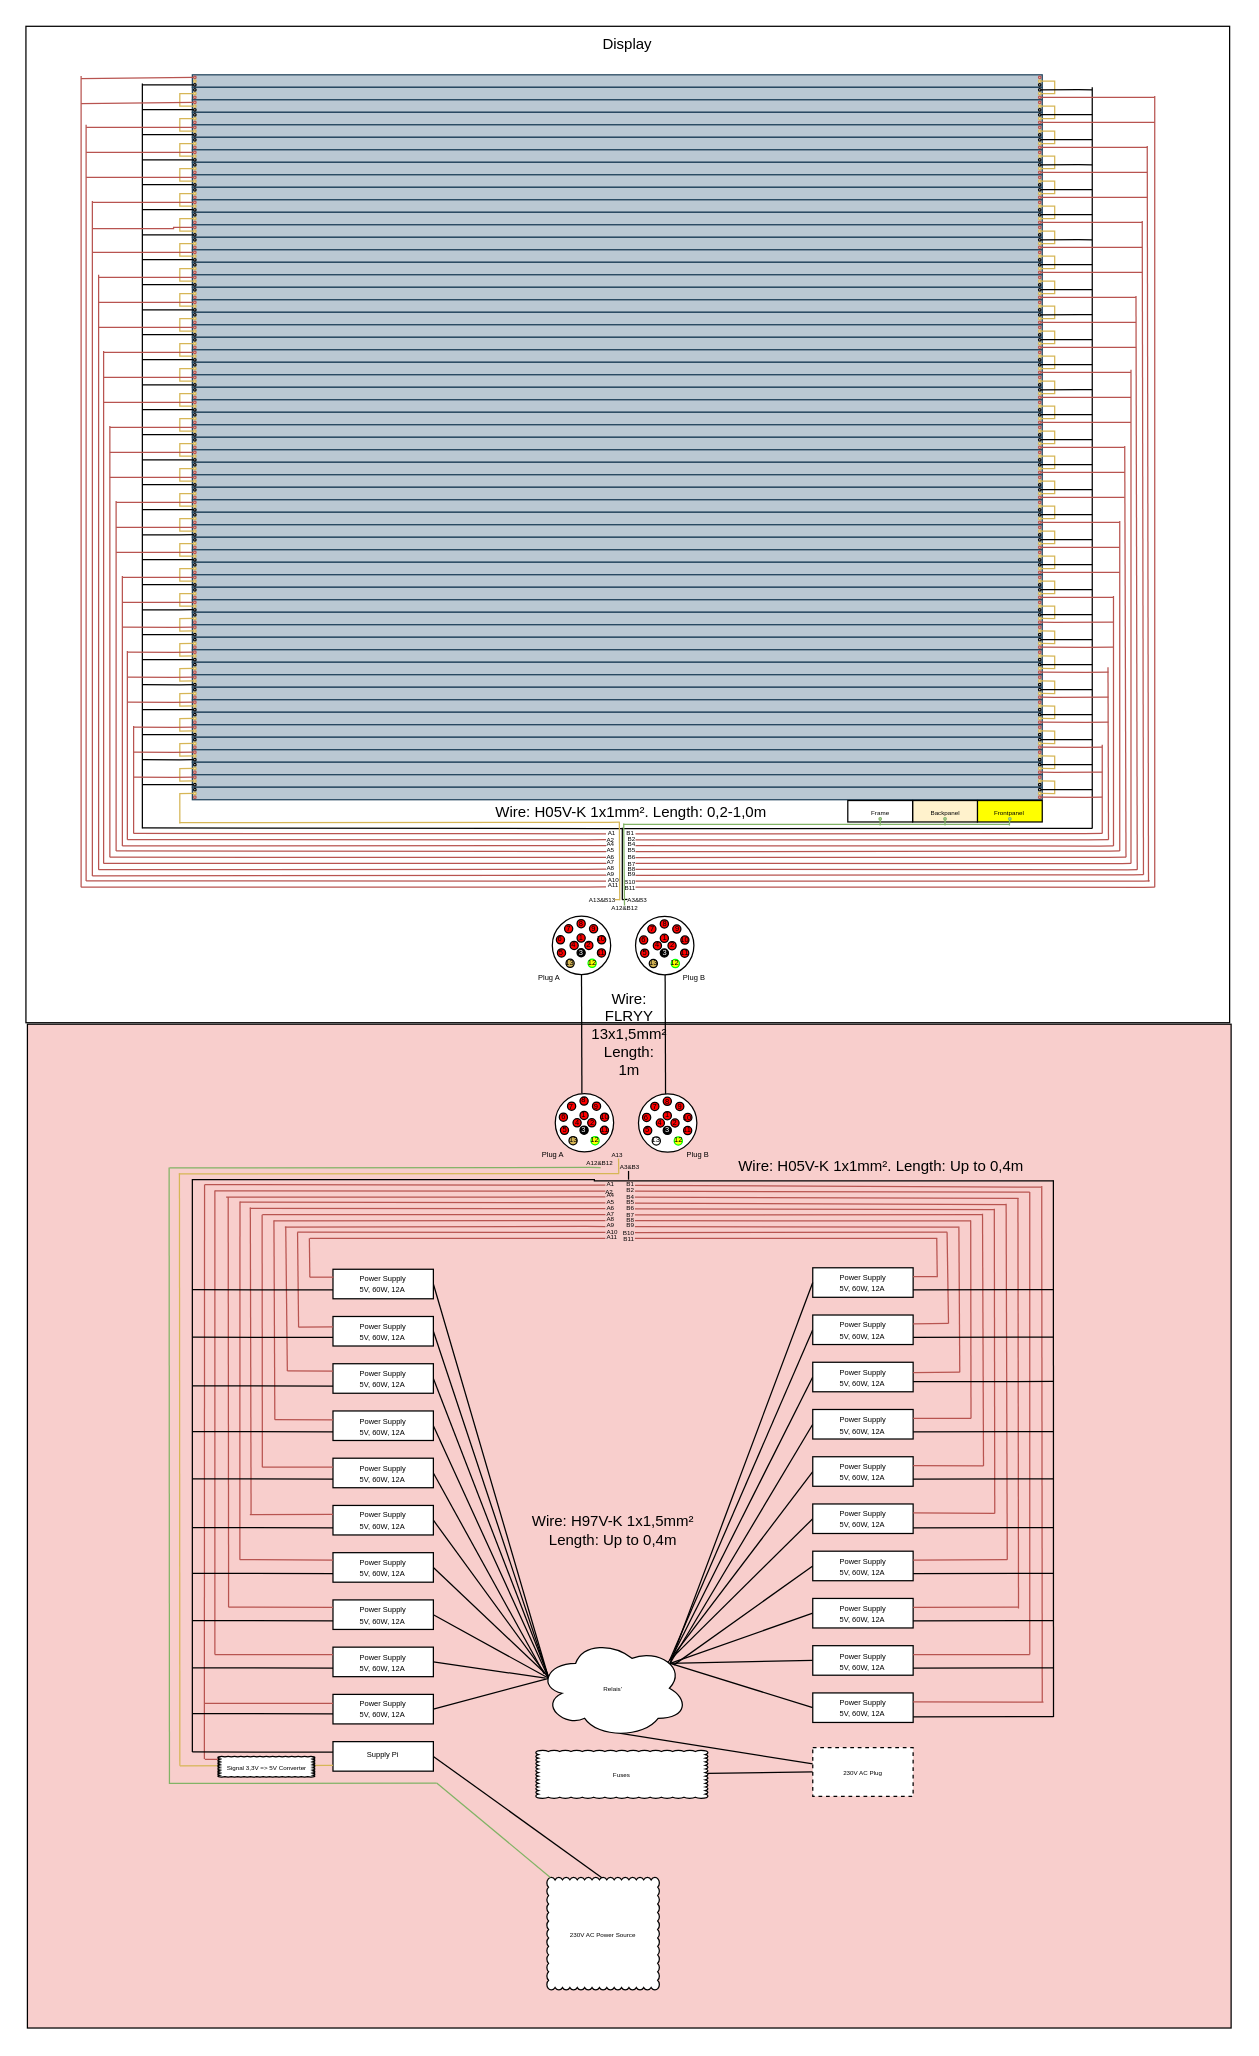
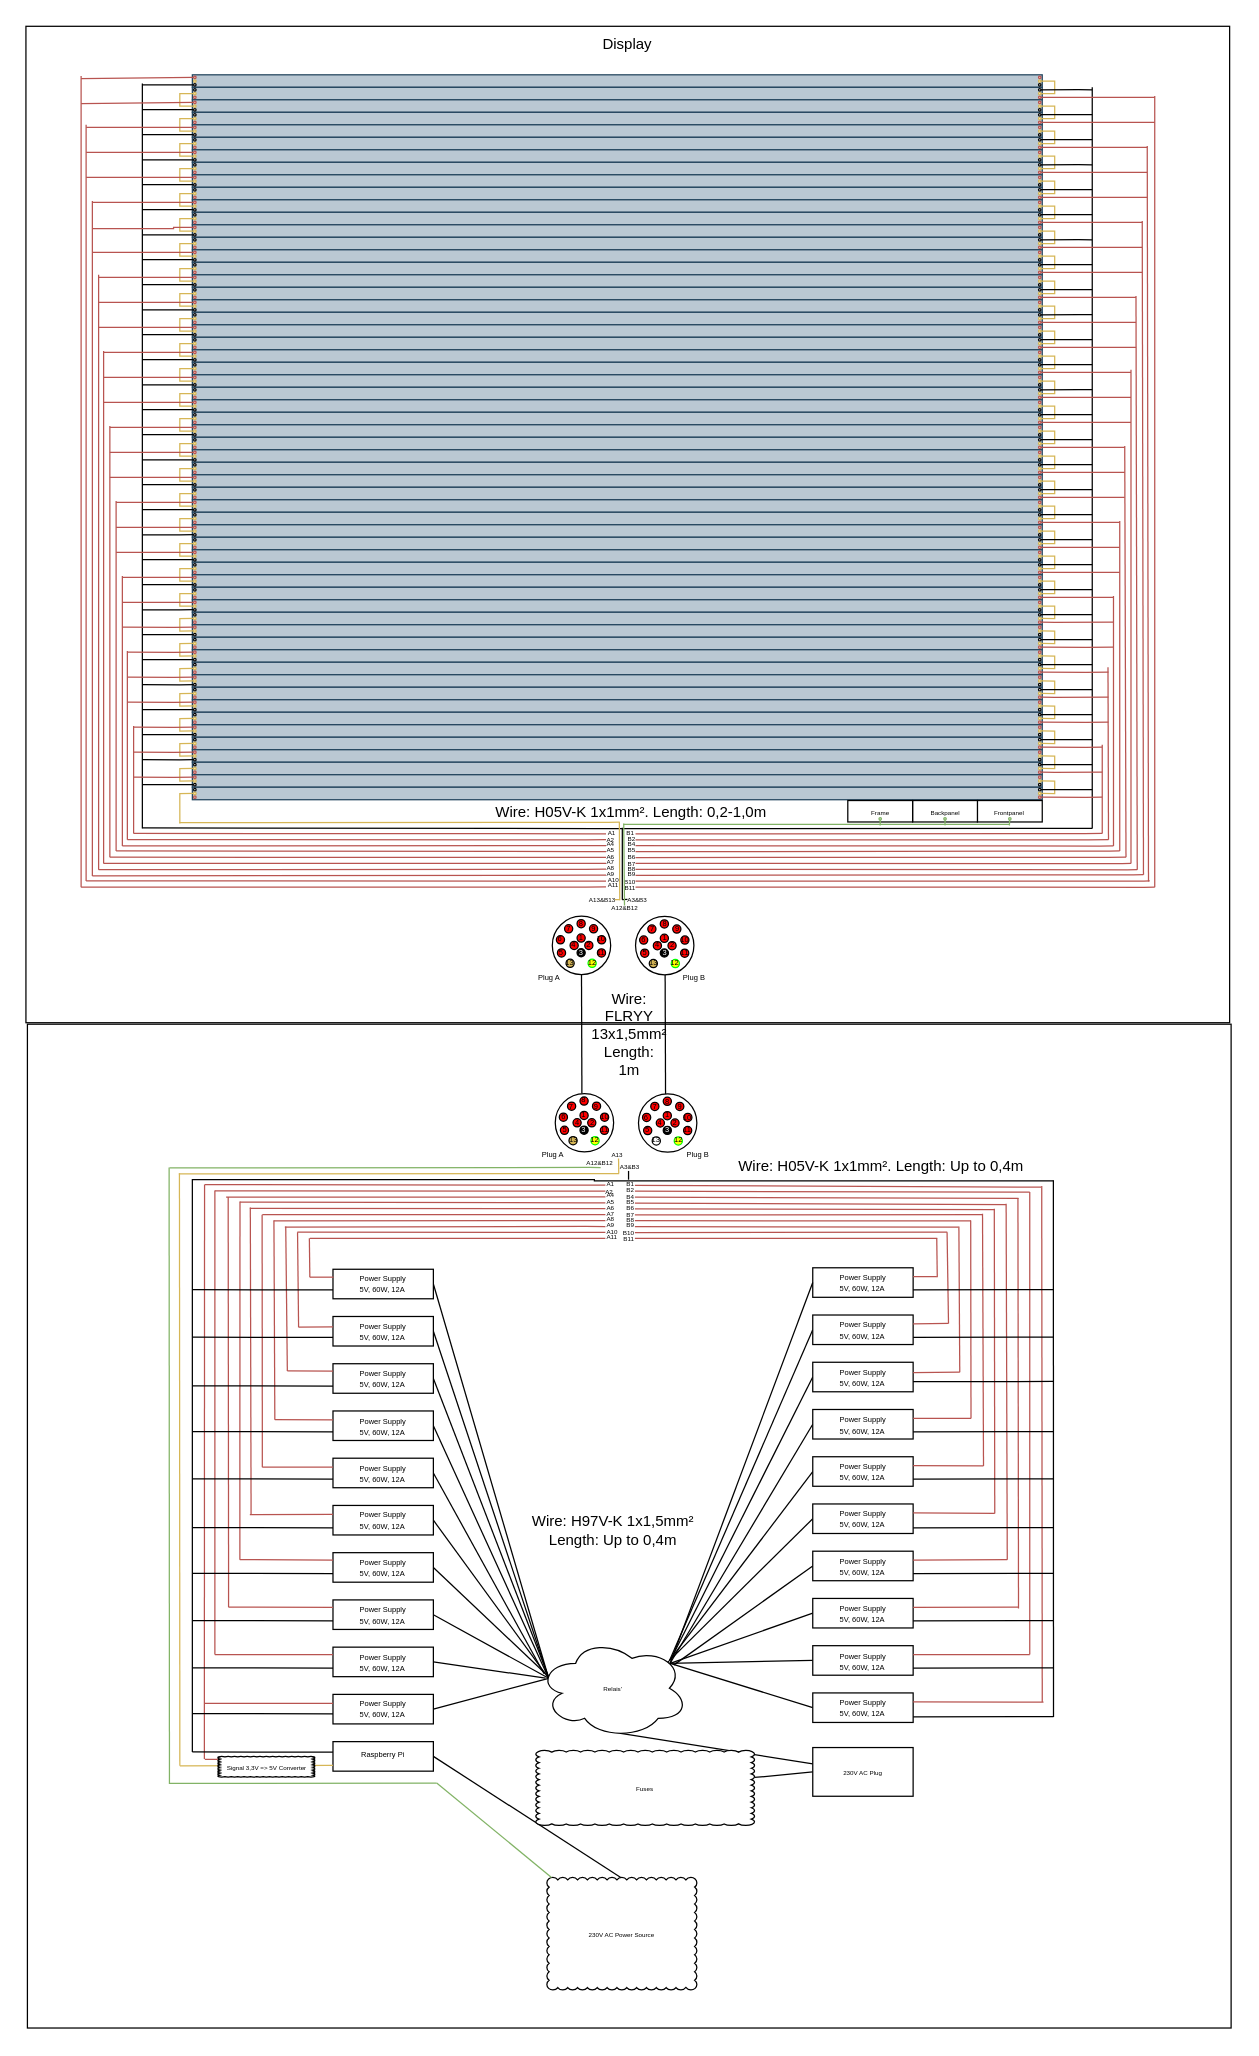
(945, 811) -> (945, 811)
(1010, 811) -> (1010, 811)
(629, 1526) -> (629, 1526)
(383, 1753) -> (383, 1753)
(863, 1772) -> (863, 1772)
(622, 1775) -> (645, 1788)
(603, 1934) -> (622, 1934)
